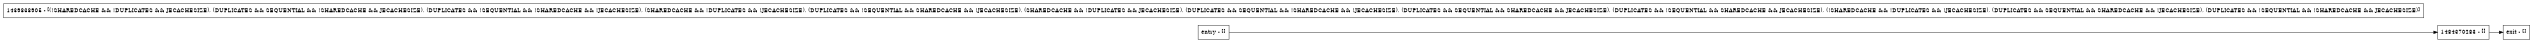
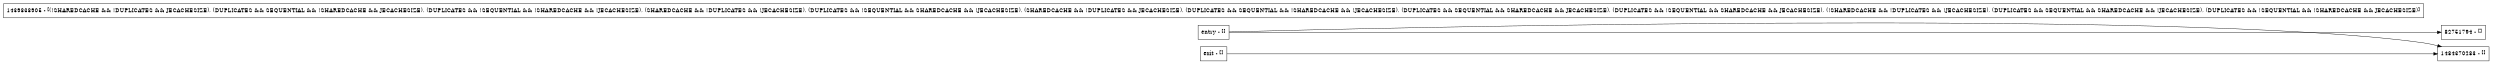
none -> (2463, 32)
(2494, 32) -> (1830, 54)
